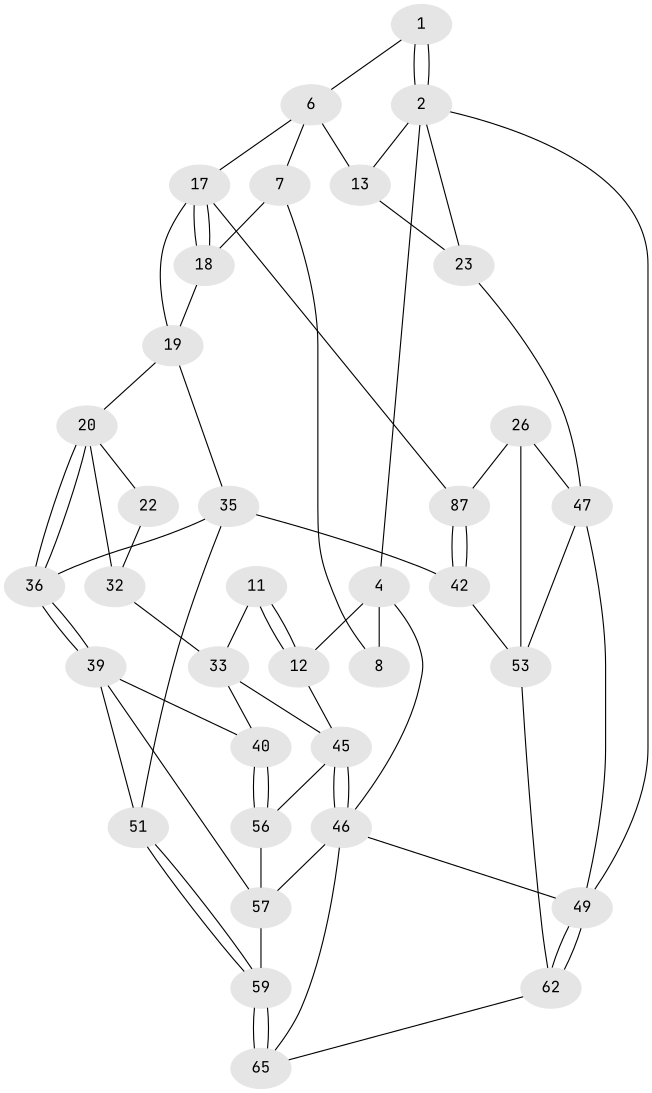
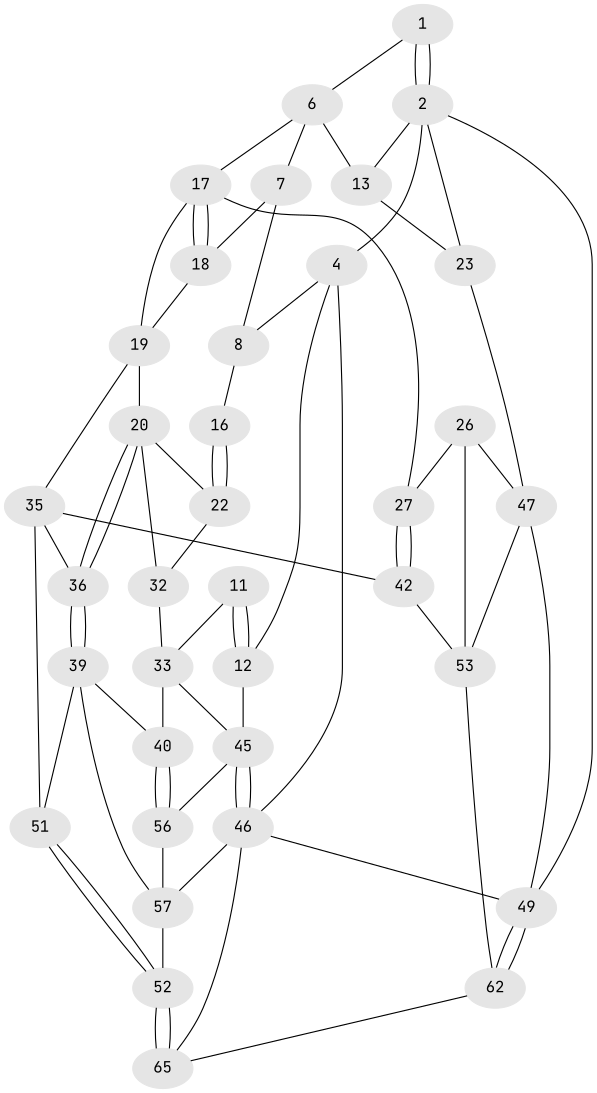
none -> (220, 426)
(459, 506) -> (404, 506)
(261, 988) -> (163, 988)
